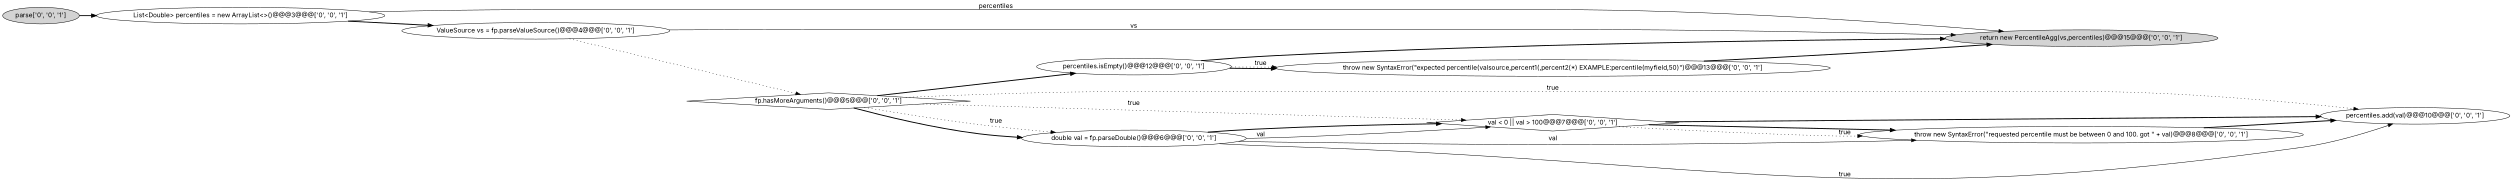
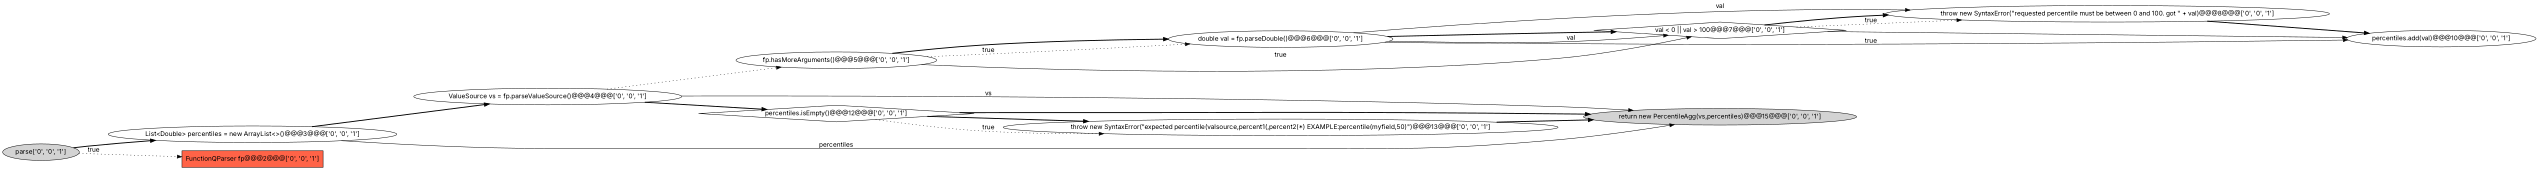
(1134, 67) -> (836, 114)
(974, 85) -> (703, 106)
(1630, 91) -> none
(829, 101) -> (836, 60)
(1192, 112) -> (1305, 70)
(1991, 119) -> (2085, 35)
none -> (253, 159)
